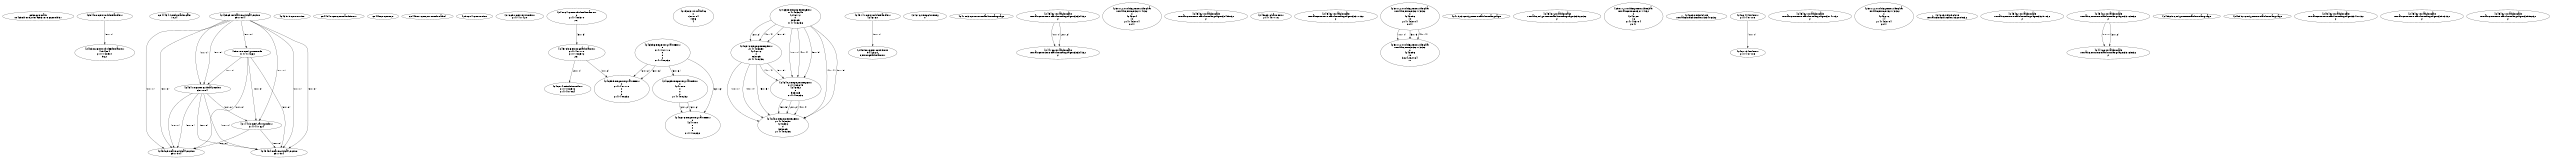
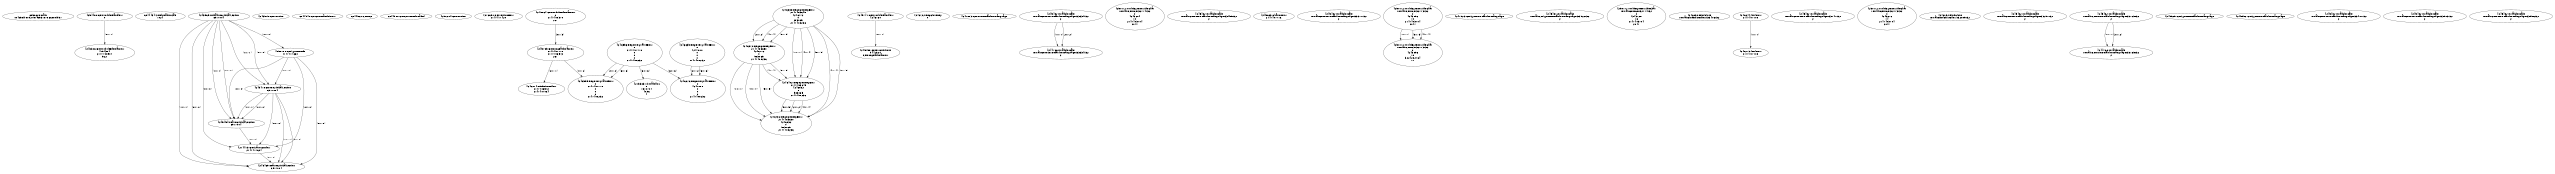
(671, 70) -> (641, 72)
(267, 138) -> (245, 135)
